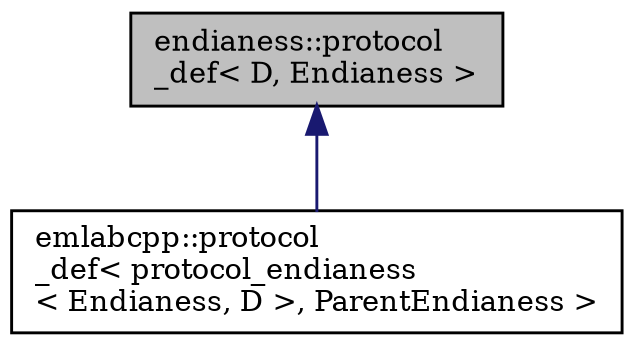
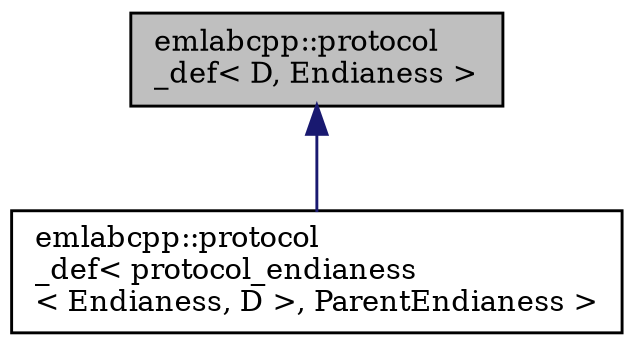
(317, 60) -> (317, 60)
